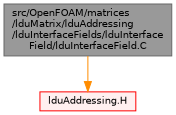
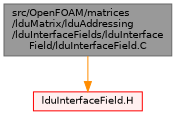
(88, 101) -> (88, 101)
